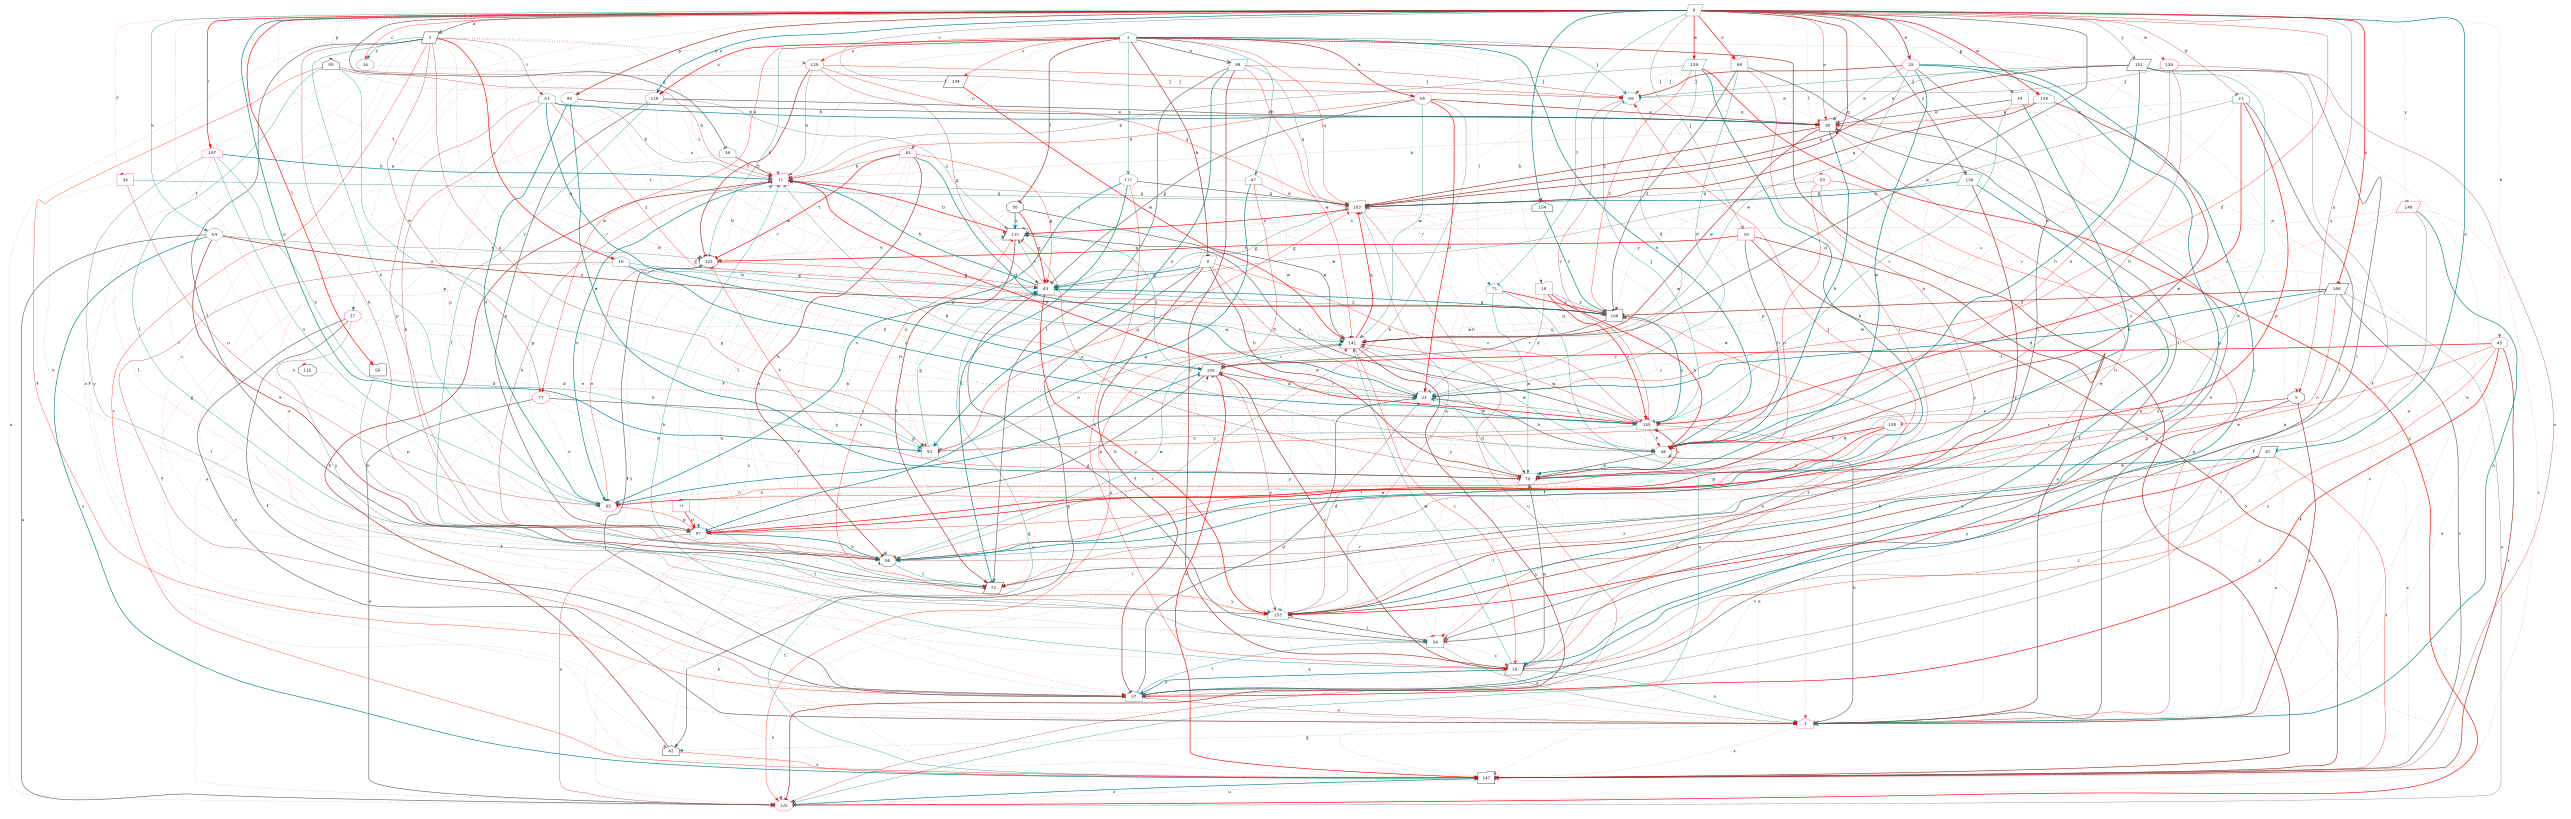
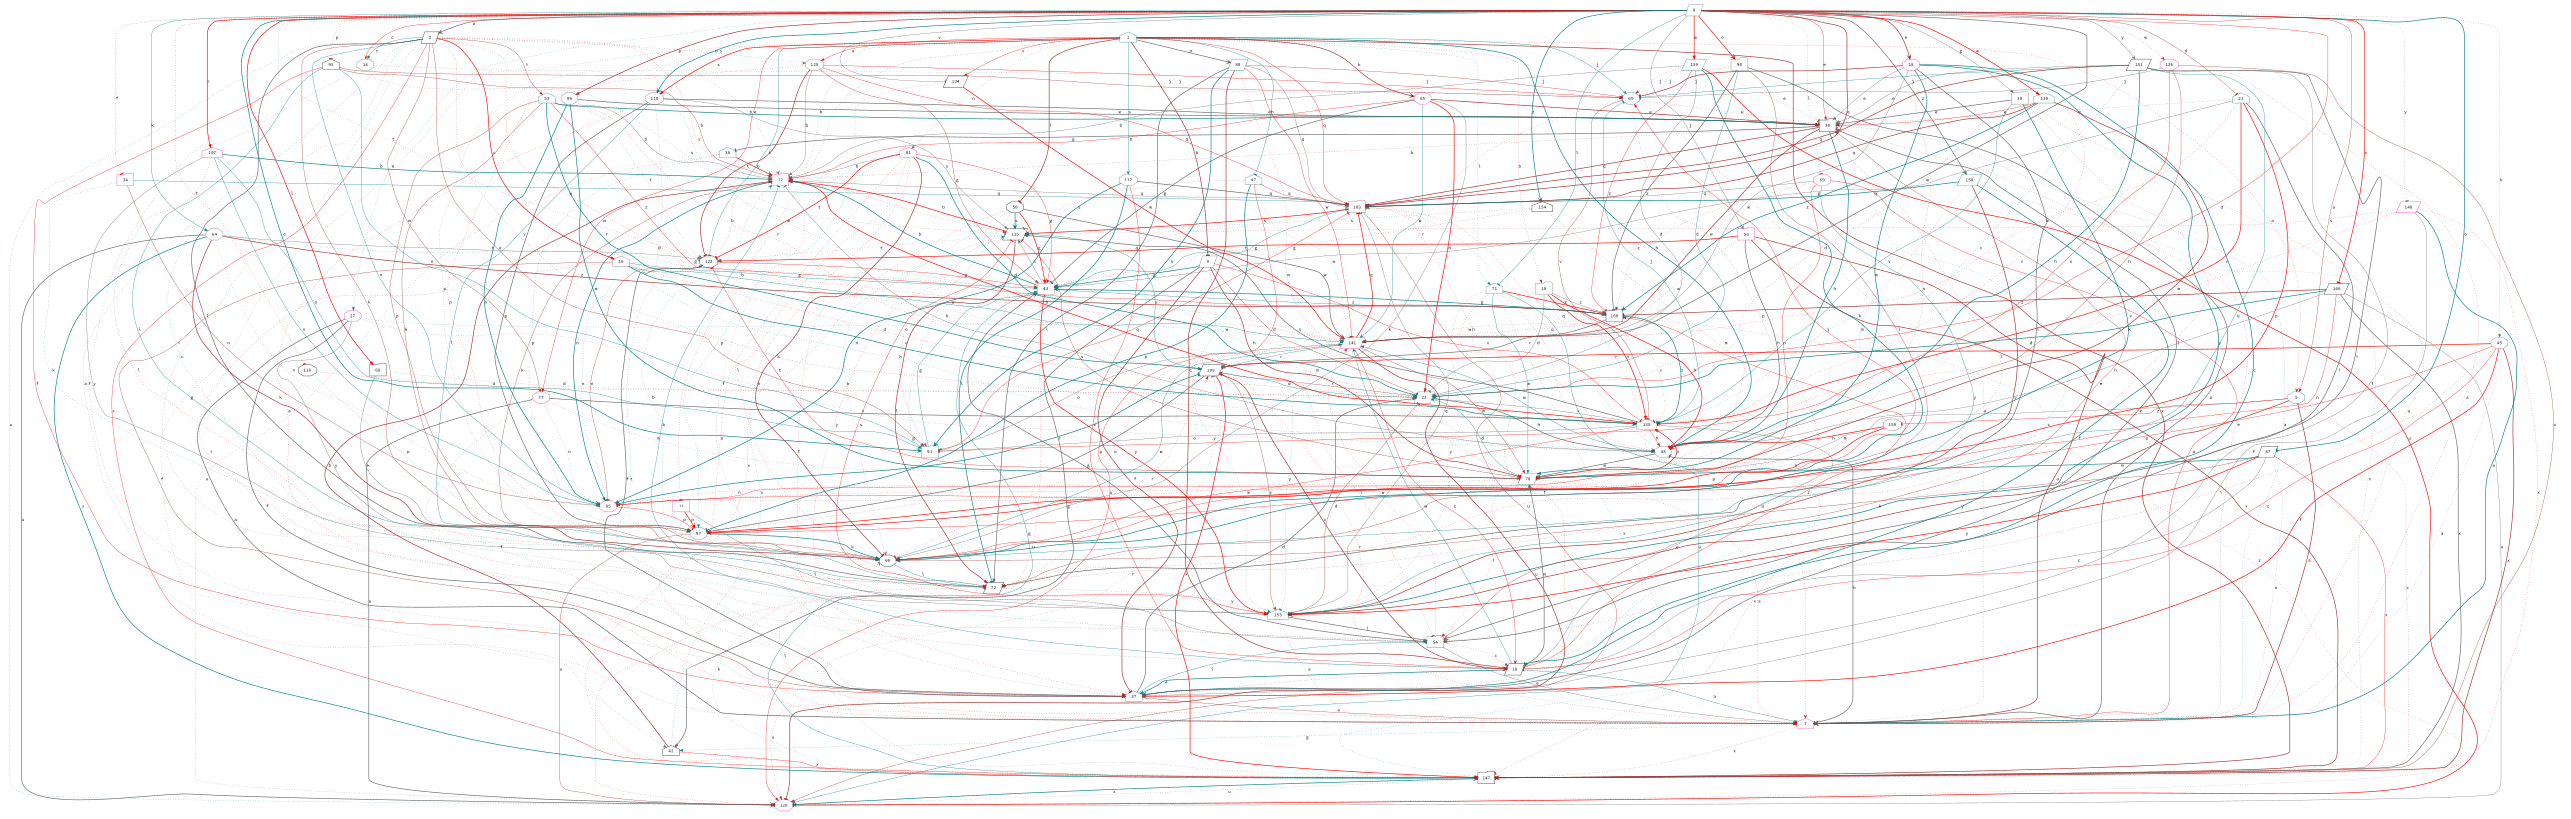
(408, 22) -> (1305, 134)
(1255, 61) -> (1255, 61)
(1568, 266) -> (1814, 199)
(1506, 370) -> (1229, 493)
(2296, 398) -> (2296, 398)
(1830, 488) -> (1830, 488)
